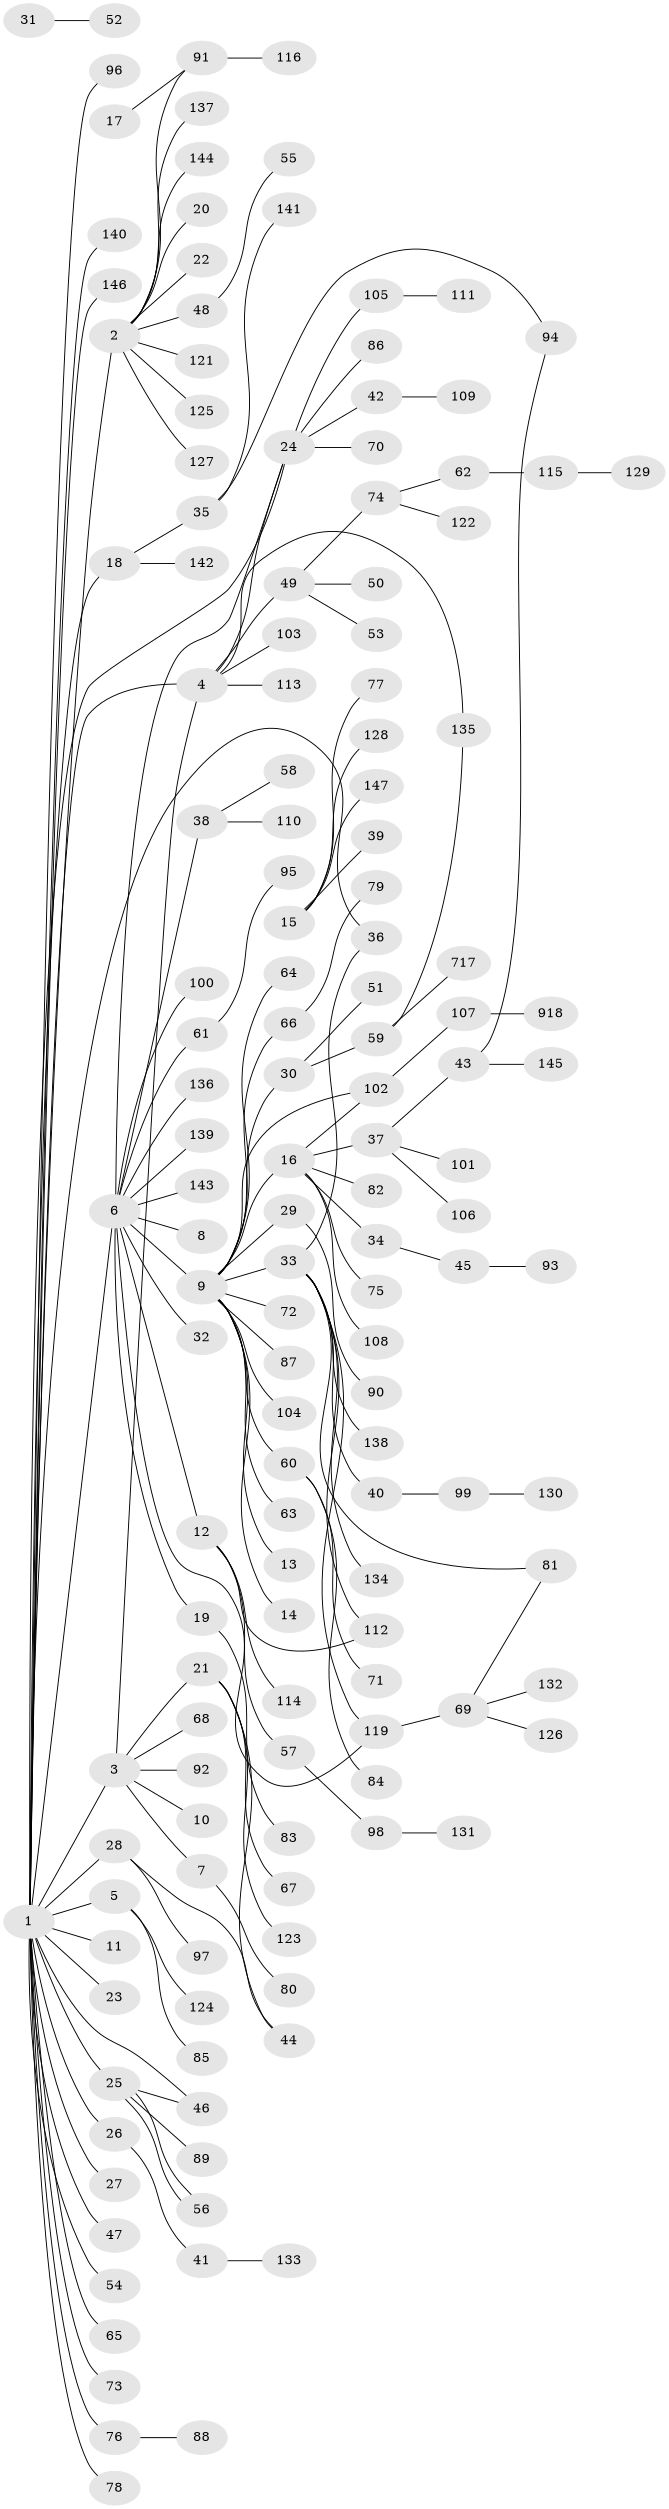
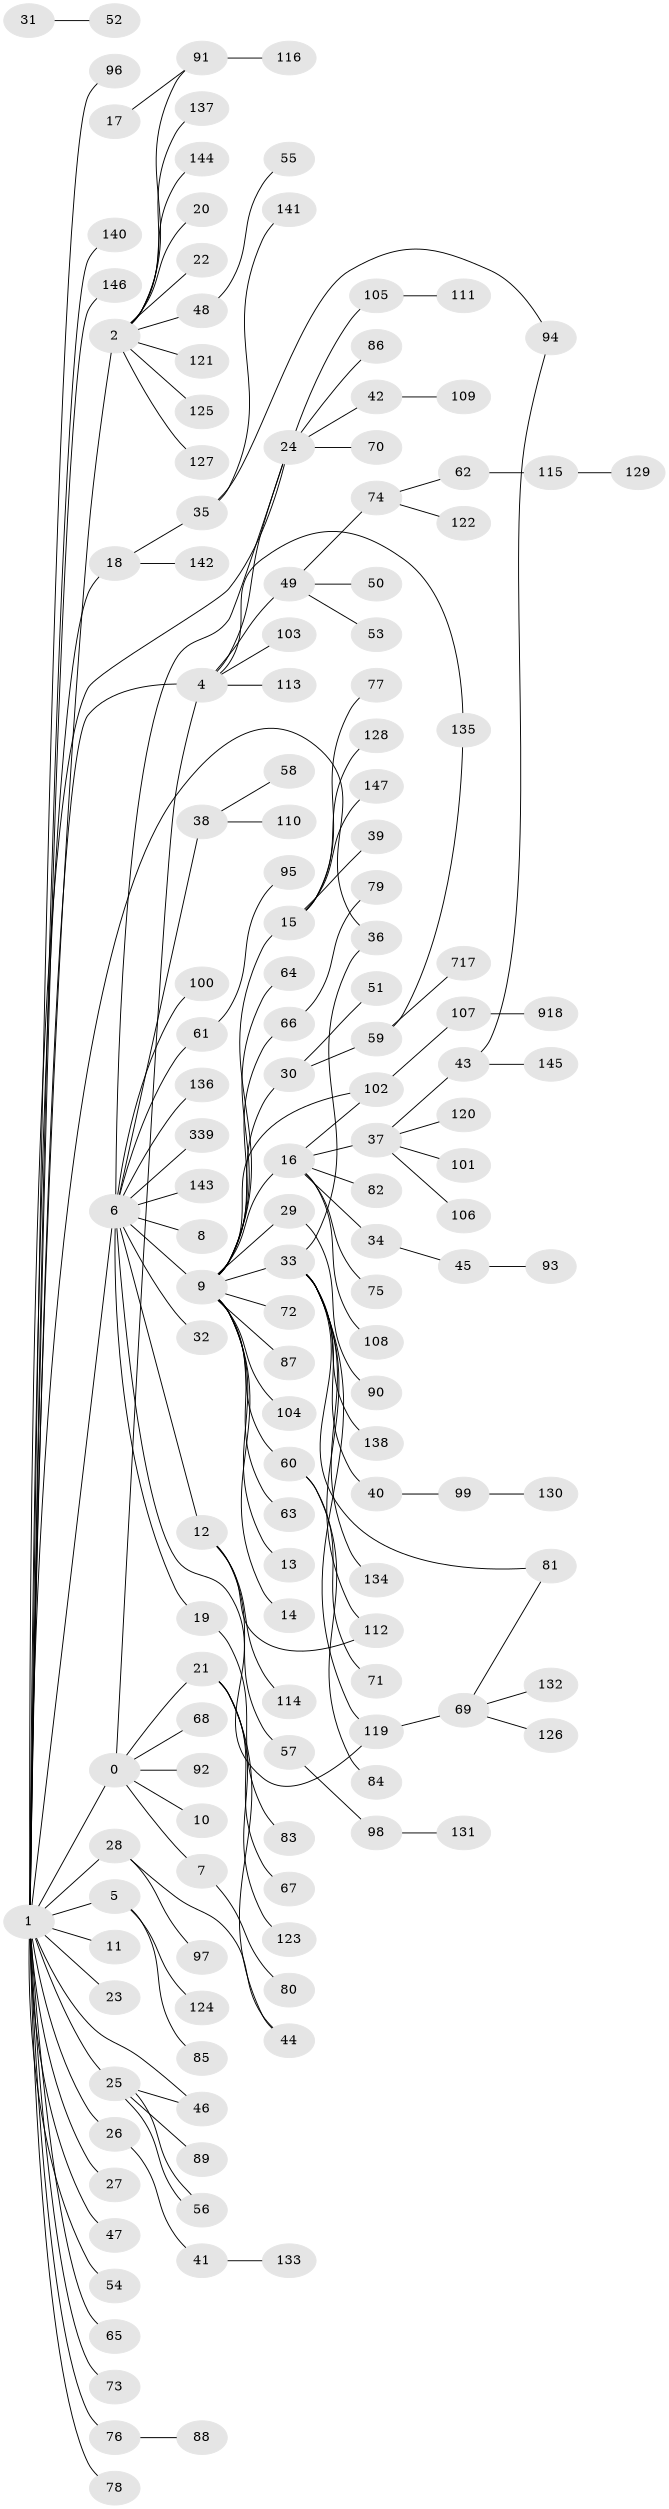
none -> (240, 1044)
none -> (464, 1115)
(202, 1136) -> (202, 1136)
(115, 1770) -> (115, 1770)
